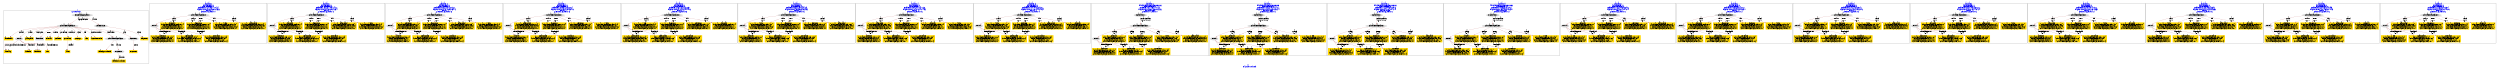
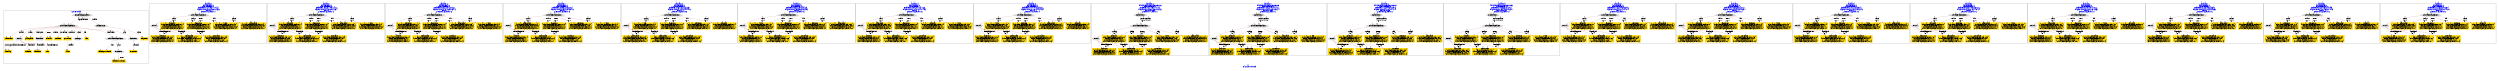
(76, 12) -> (76, 12)
(95, 20) -> (95, 20)
(9, 39) -> (9, 39)
(78, 39) -> (78, 39)
(97, 39) -> none
(119, 45) -> (119, 45)
(136, 45) -> (136, 45)
(122, 57) -> (122, 57)
